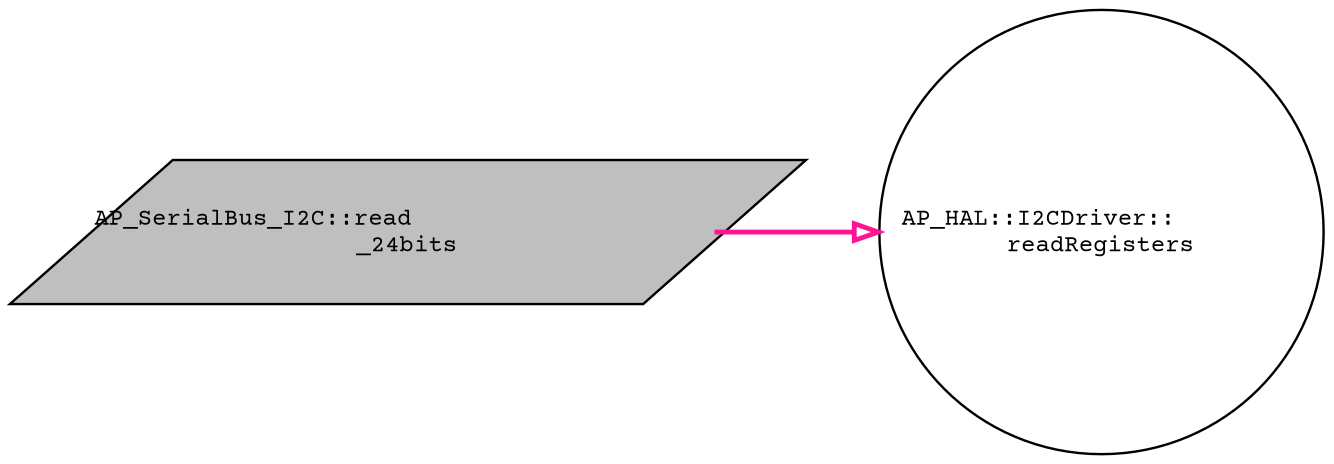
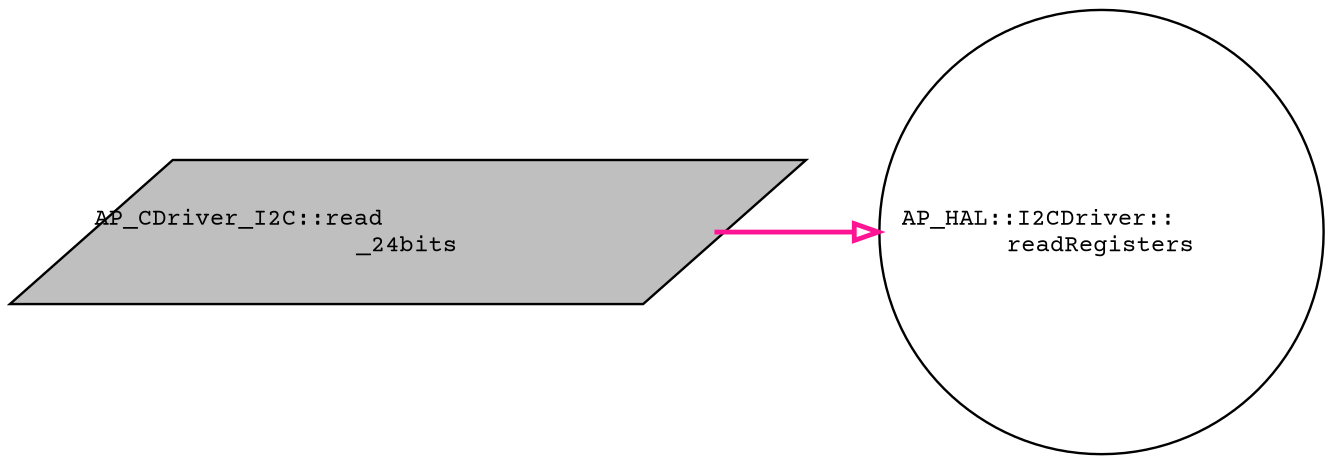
(408, 232) -> (408, 232)
